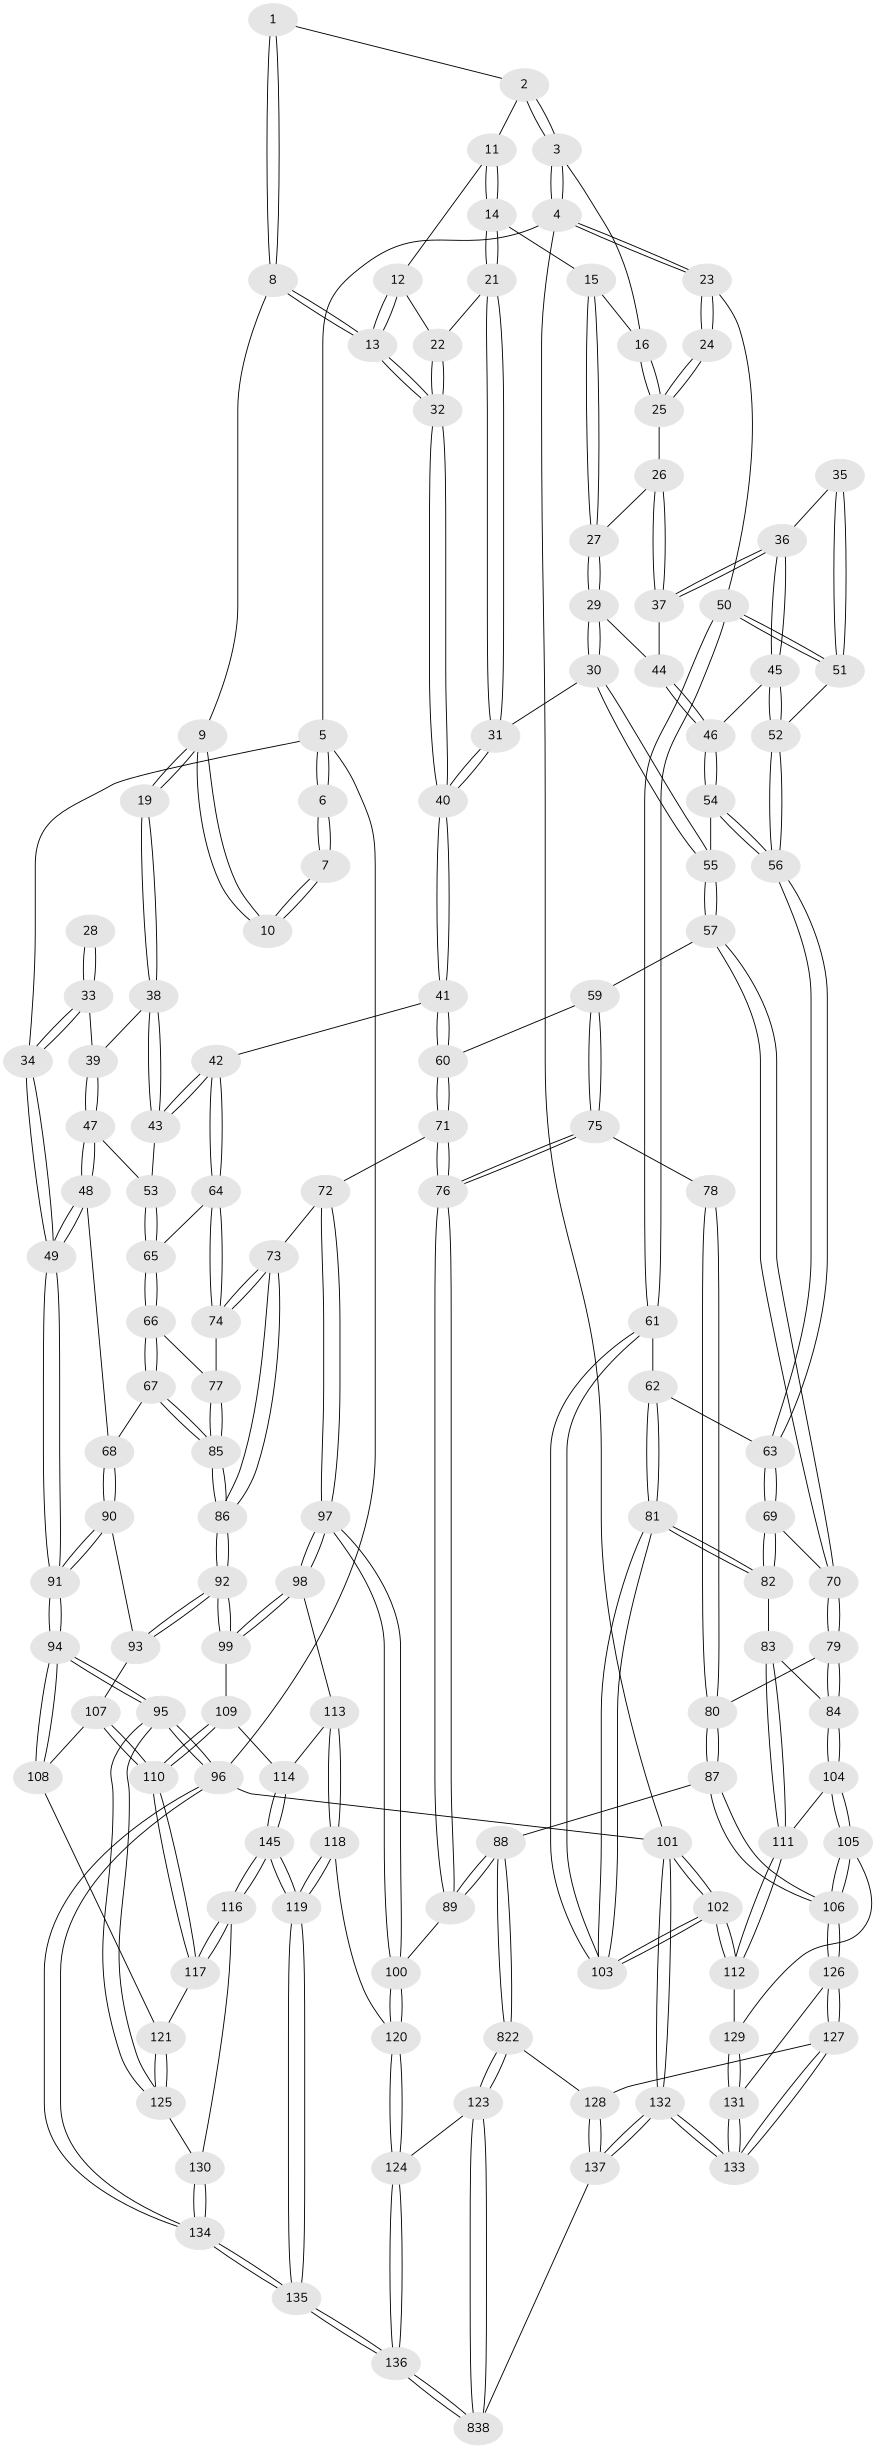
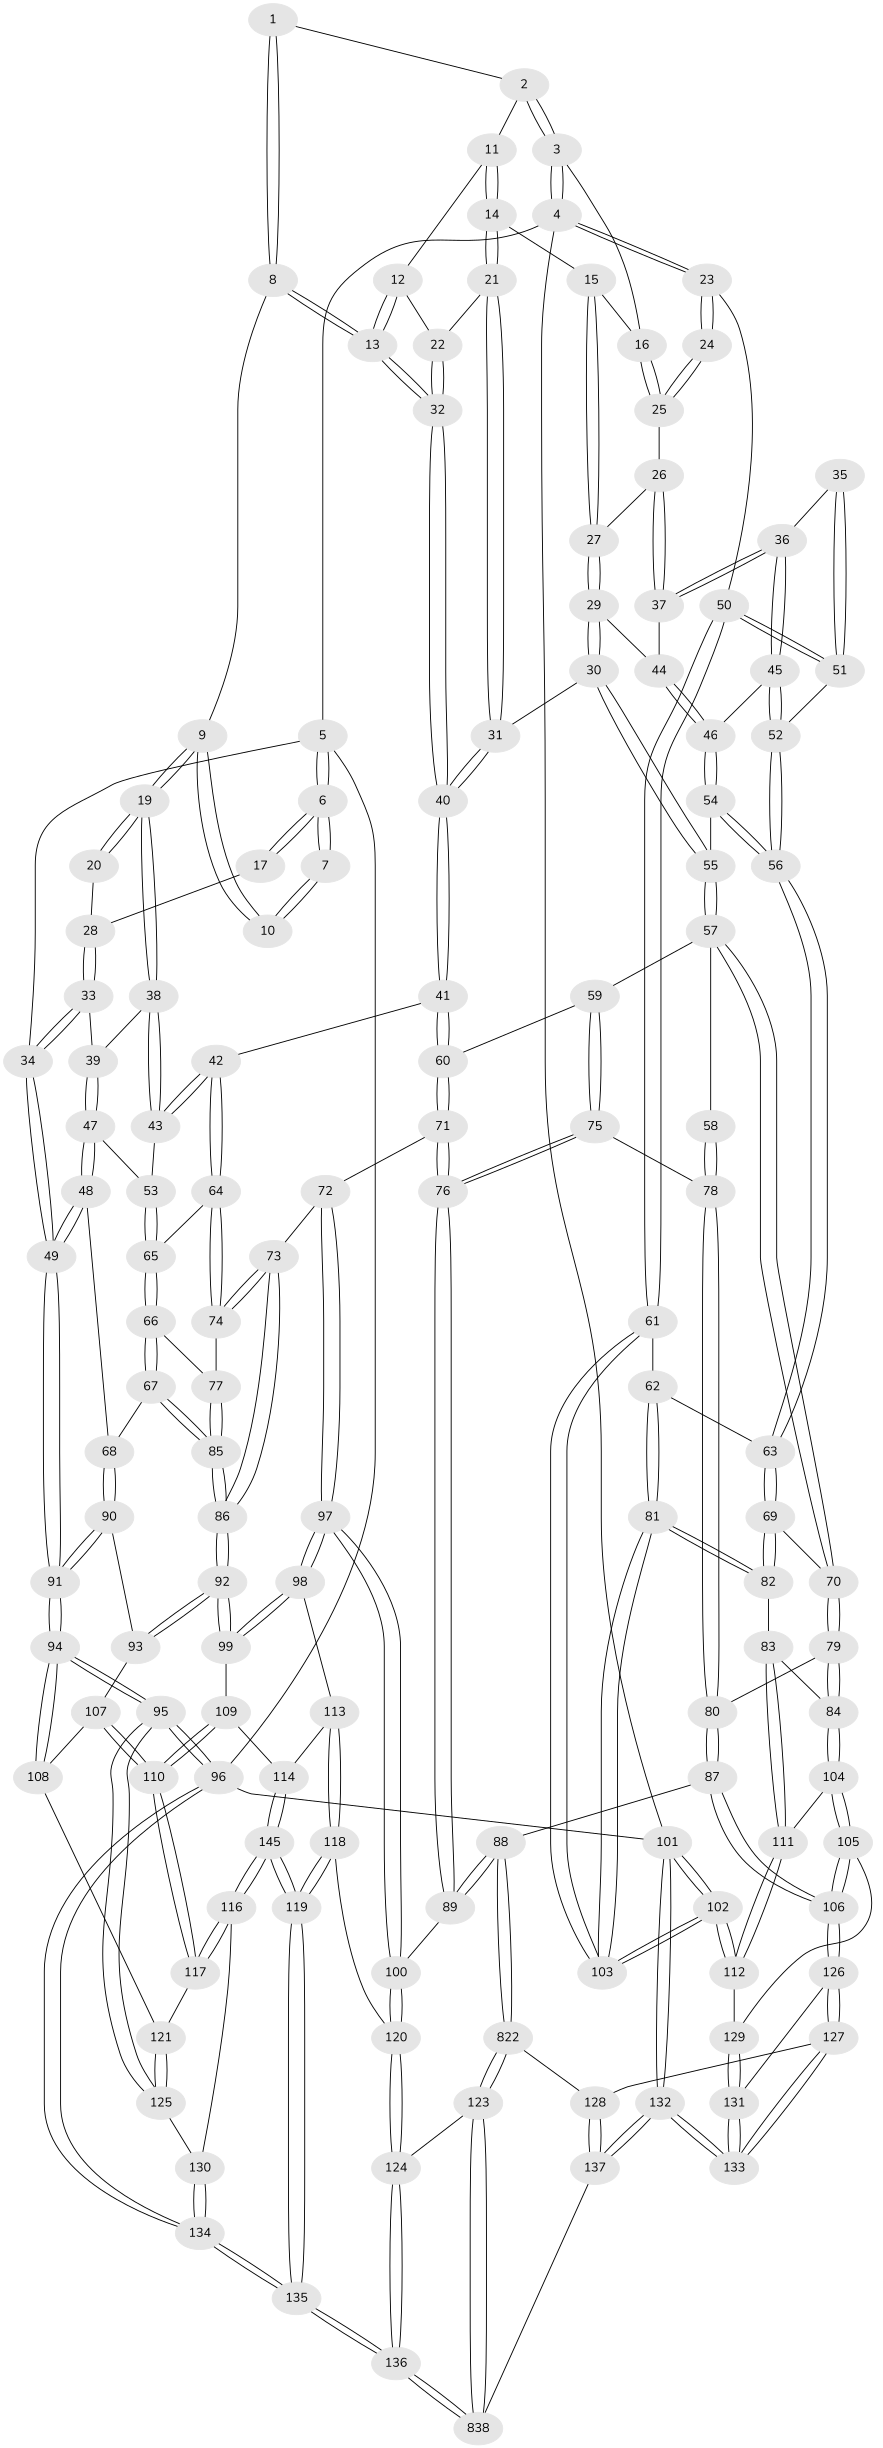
none -> (94, 866)
none -> (260, 866)
none -> (711, 1127)
